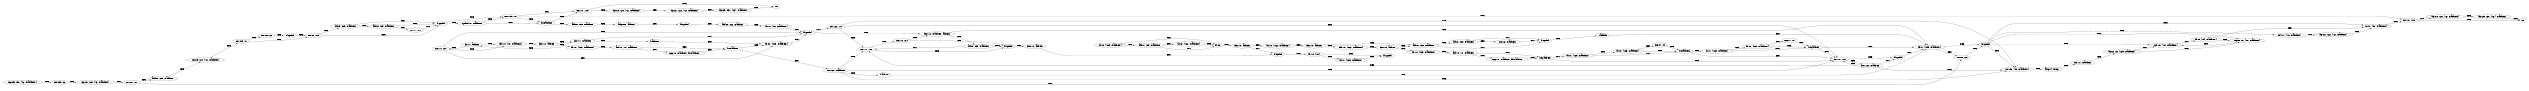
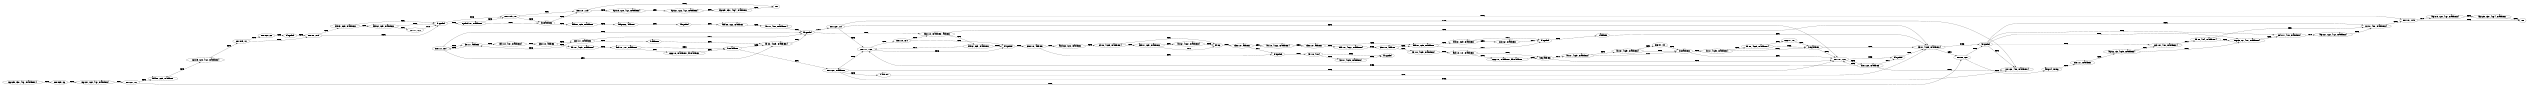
(2210, 45) -> (2268, 38)
none -> (1070, 46)
(476, 51) -> (454, 46)
(2037, 69) -> (2003, 73)
